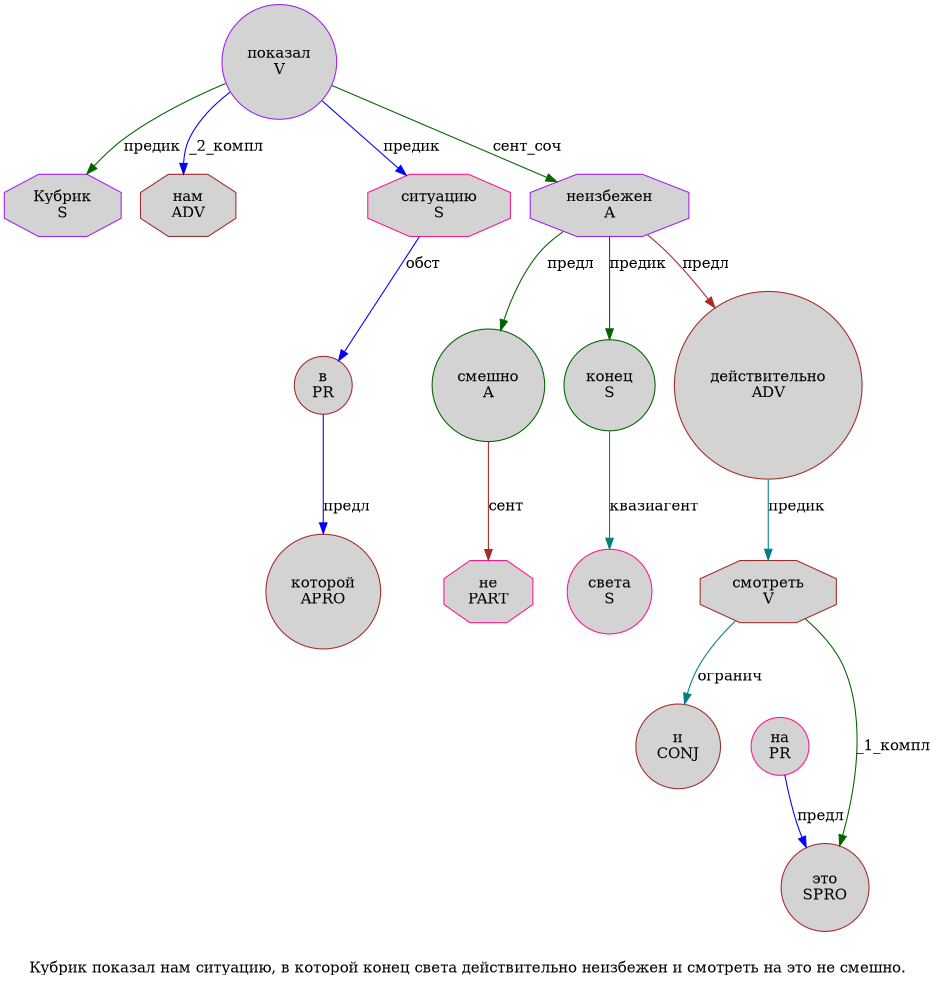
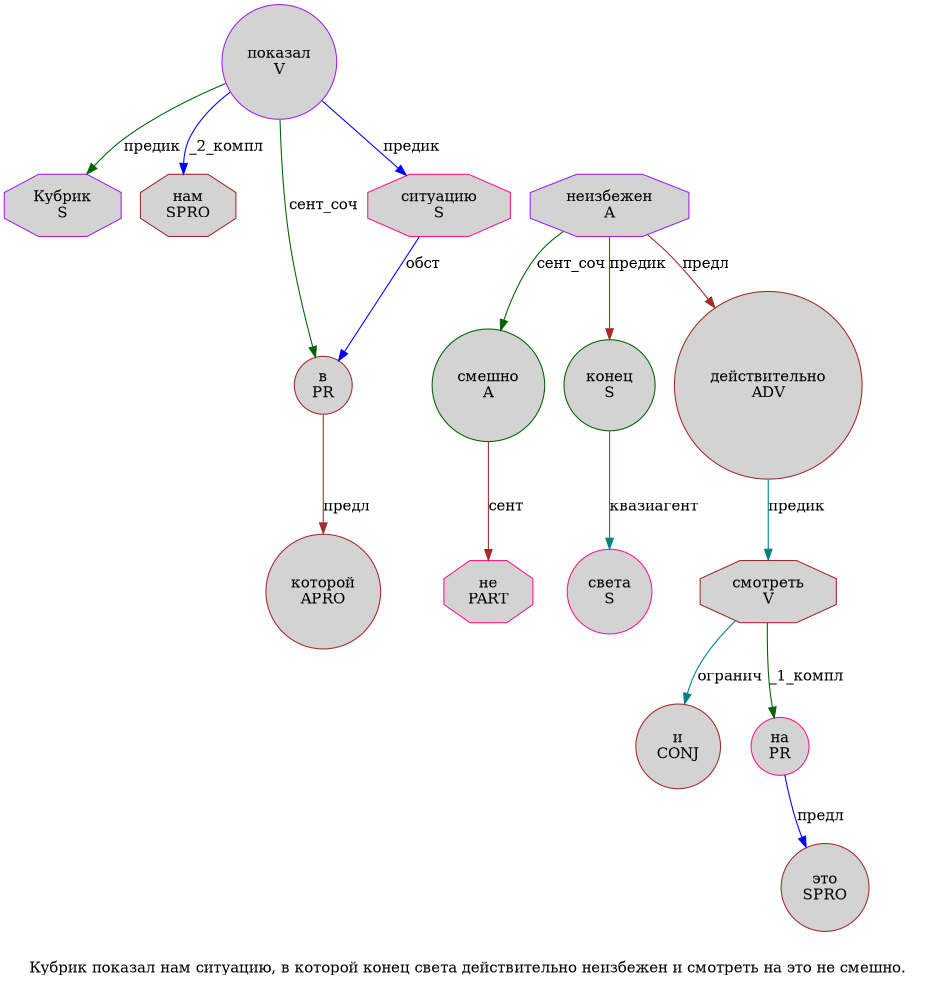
(439, 131) -> (289, 234)
(188, 205) -> (188, 205)
(571, 264) -> (571, 264)
(610, 283) -> (610, 283)
(323, 469) -> (323, 469)
(856, 720) -> (768, 665)
